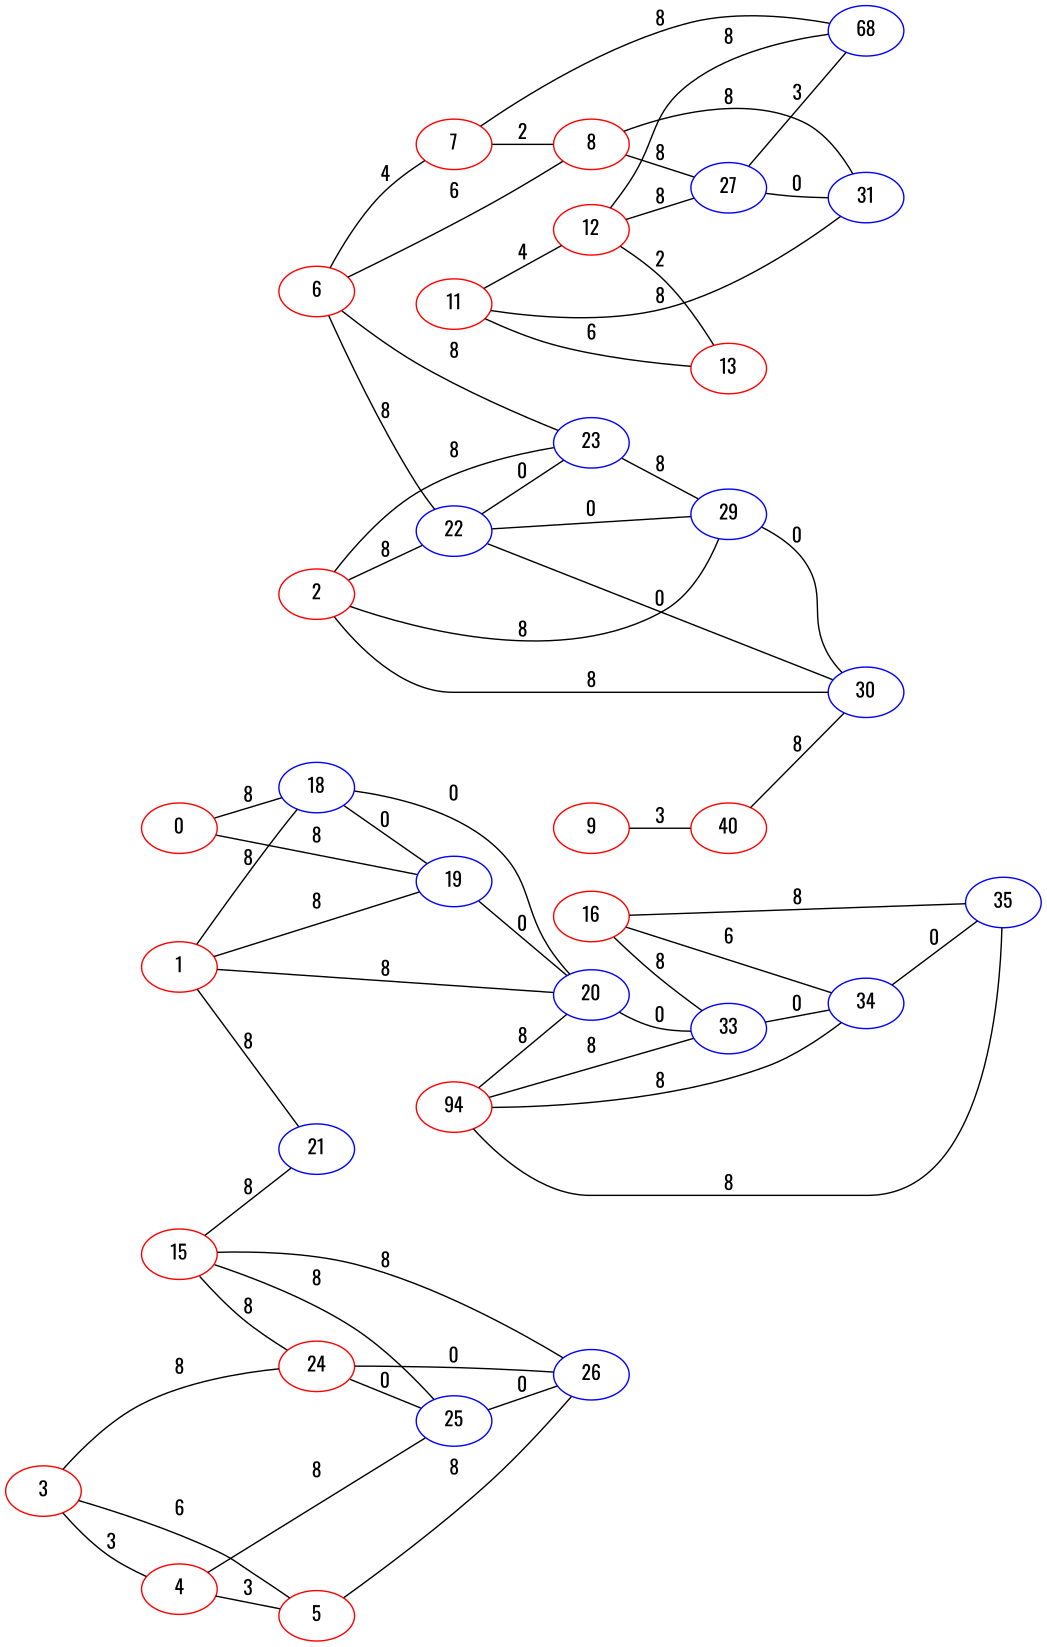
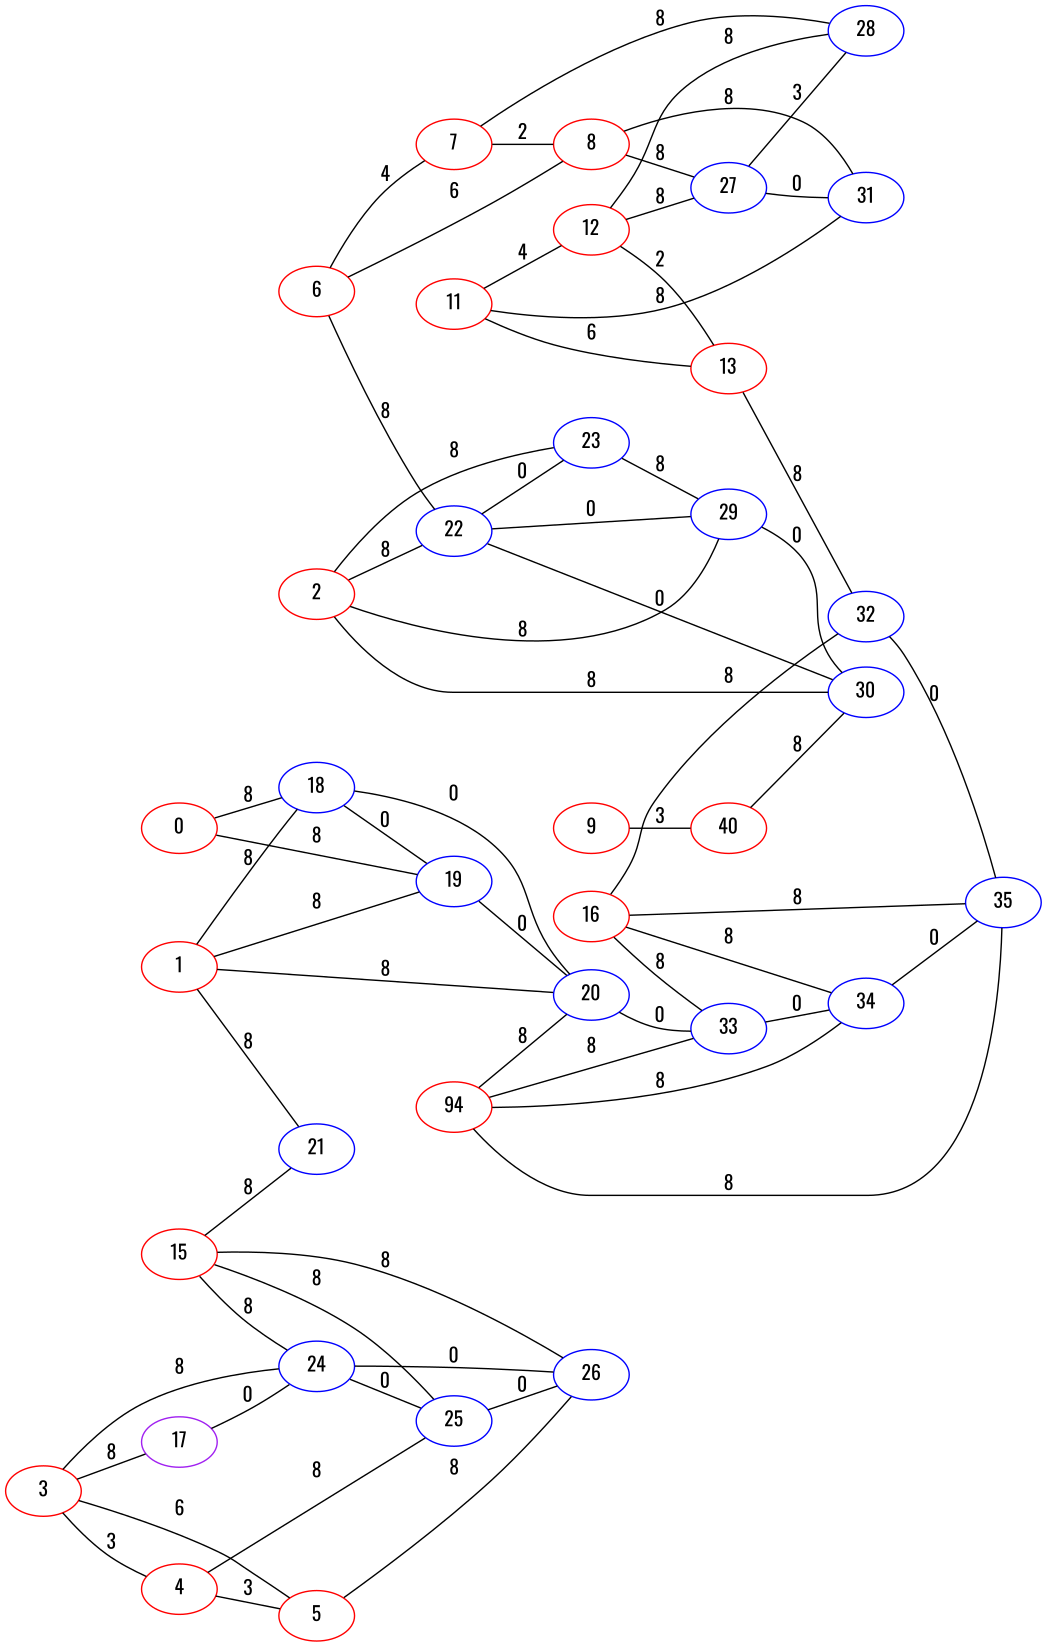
(866, 31) -> (866, 31)
(445, 379) -> none
none -> (866, 617)
(729, 938) -> (729, 938)
(317, 1366) -> (317, 1366)
none -> (179, 1442)
